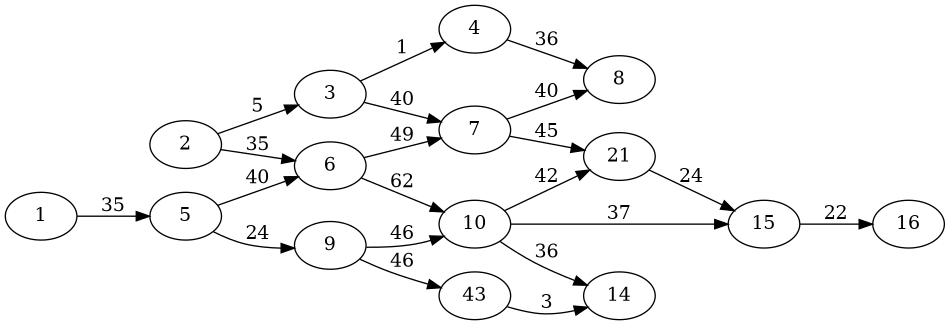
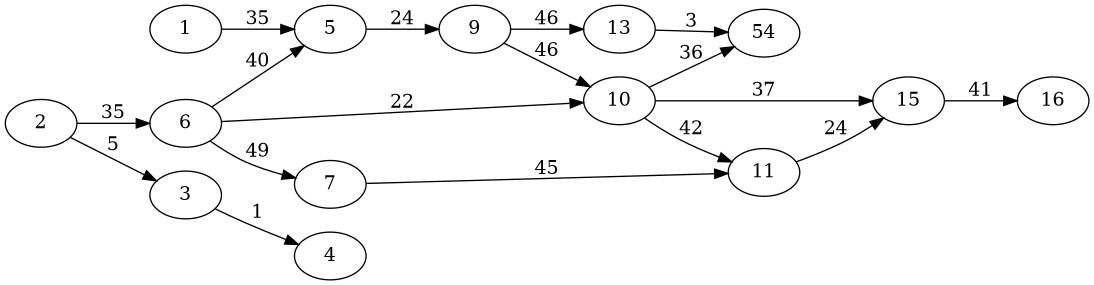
(619, 80) -> none
(396, 110) -> none
(619, 157) -> (764, 172)
(403, 182) -> (403, 103)
(252, 193) -> (252, 80)
(836, 214) -> (981, 91)
(475, 296) -> (619, 29)
(619, 296) -> (764, 33)
